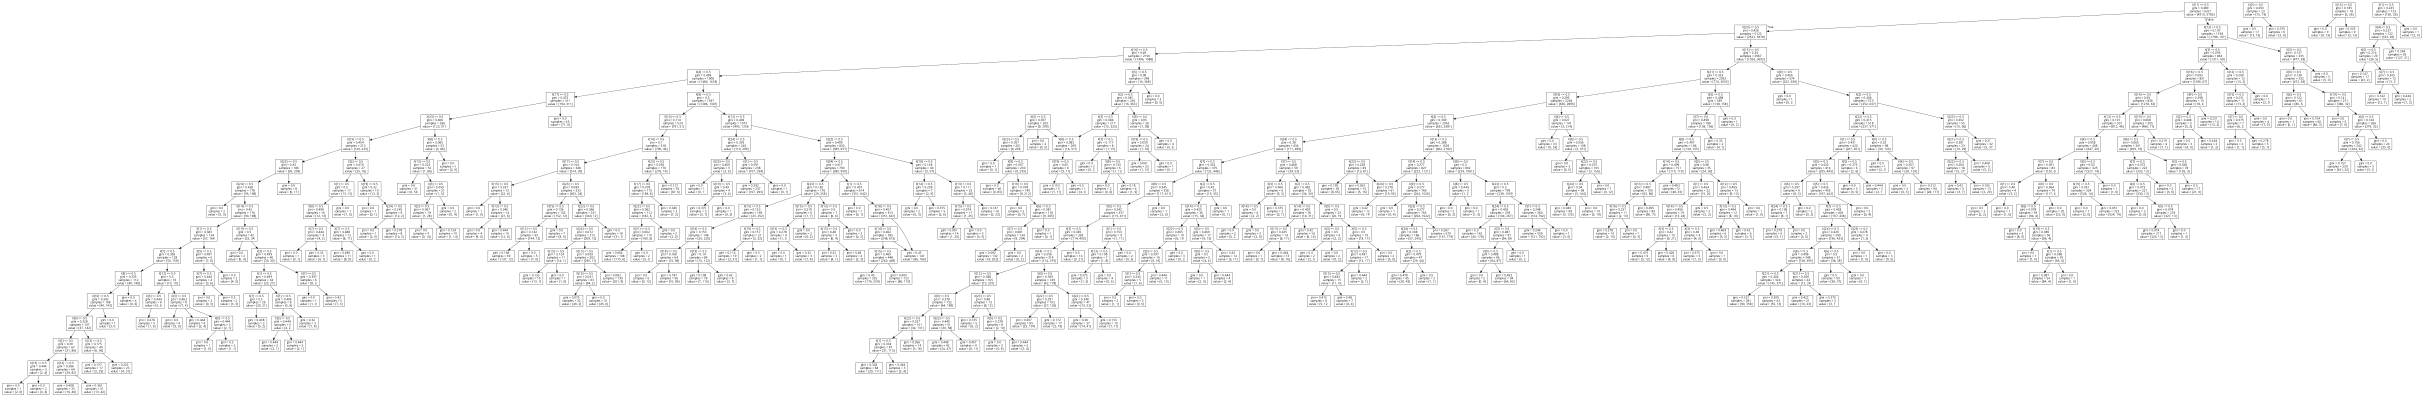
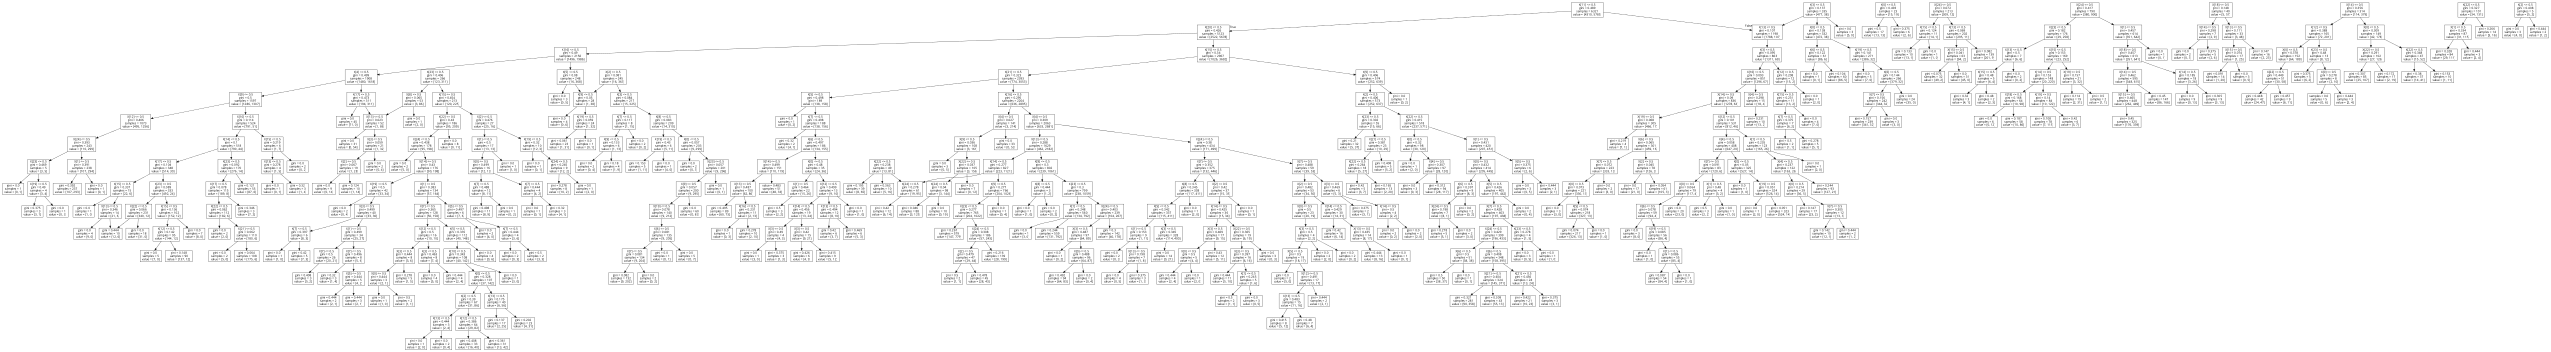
(2253, 44) -> (1794, 20)
(1133, 87) -> (577, 87)
(499, 110) -> (367, 110)
(2190, 110) -> none
(1051, 132) -> (676, 132)
none -> (1741, 132)
(835, 144) -> none
none -> (1658, 189)
(1672, 189) -> (772, 189)
(810, 199) -> (258, 132)
(1689, 199) -> (816, 199)
(1018, 200) -> (674, 245)
(586, 221) -> (124, 223)
(1344, 222) -> (1301, 244)
(903, 233) -> (2158, 67)
(1059, 244) -> none
none -> (995, 256)
(899, 279) -> none
(928, 311) -> none
(200, 312) -> (392, 267)
(995, 346) -> (2319, 99)
